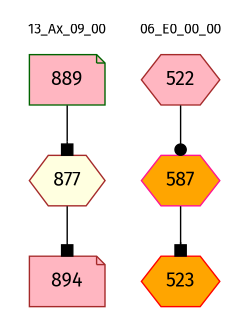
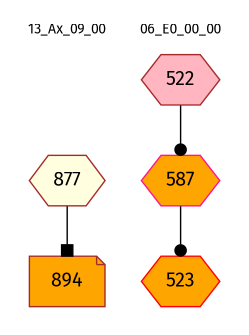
(67, 80) -> none
(181, 226) -> (181, 226)
(67, 281) -> (67, 281)
